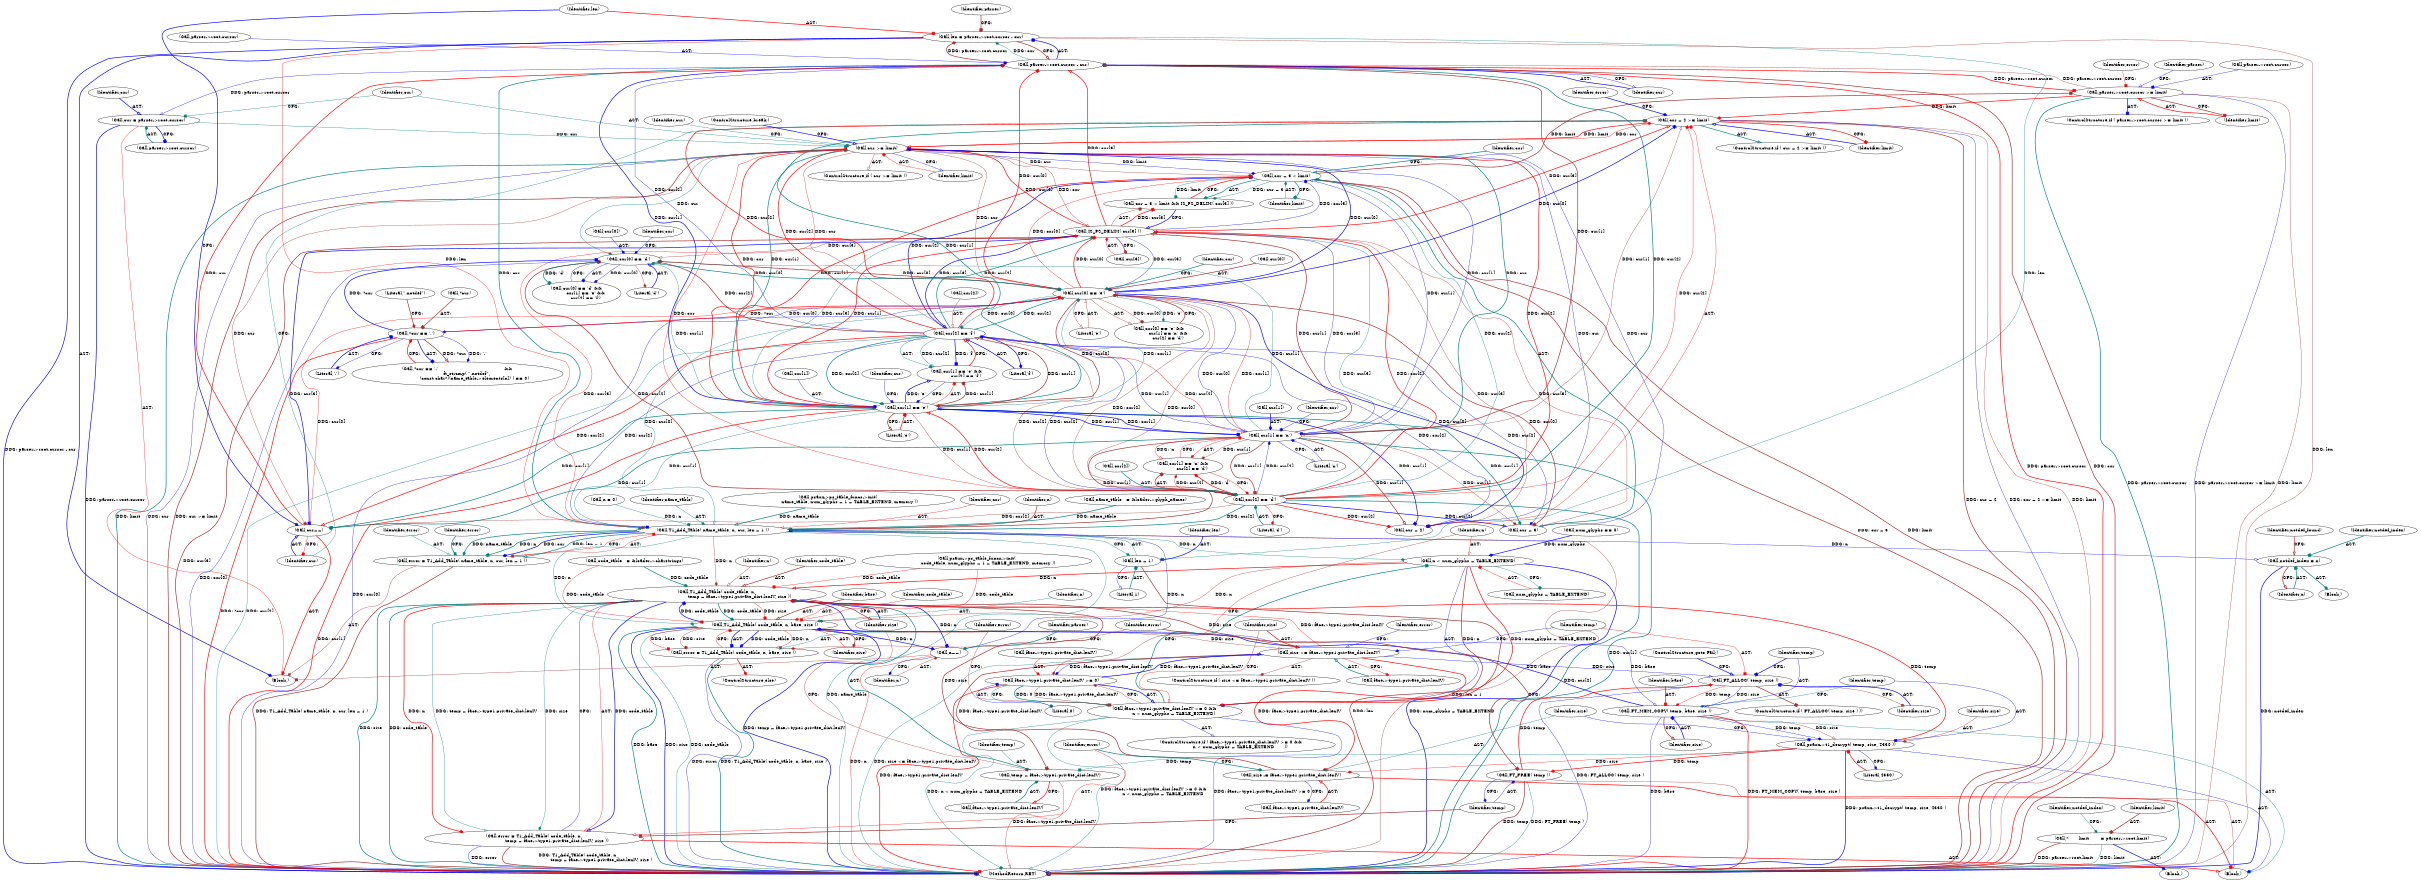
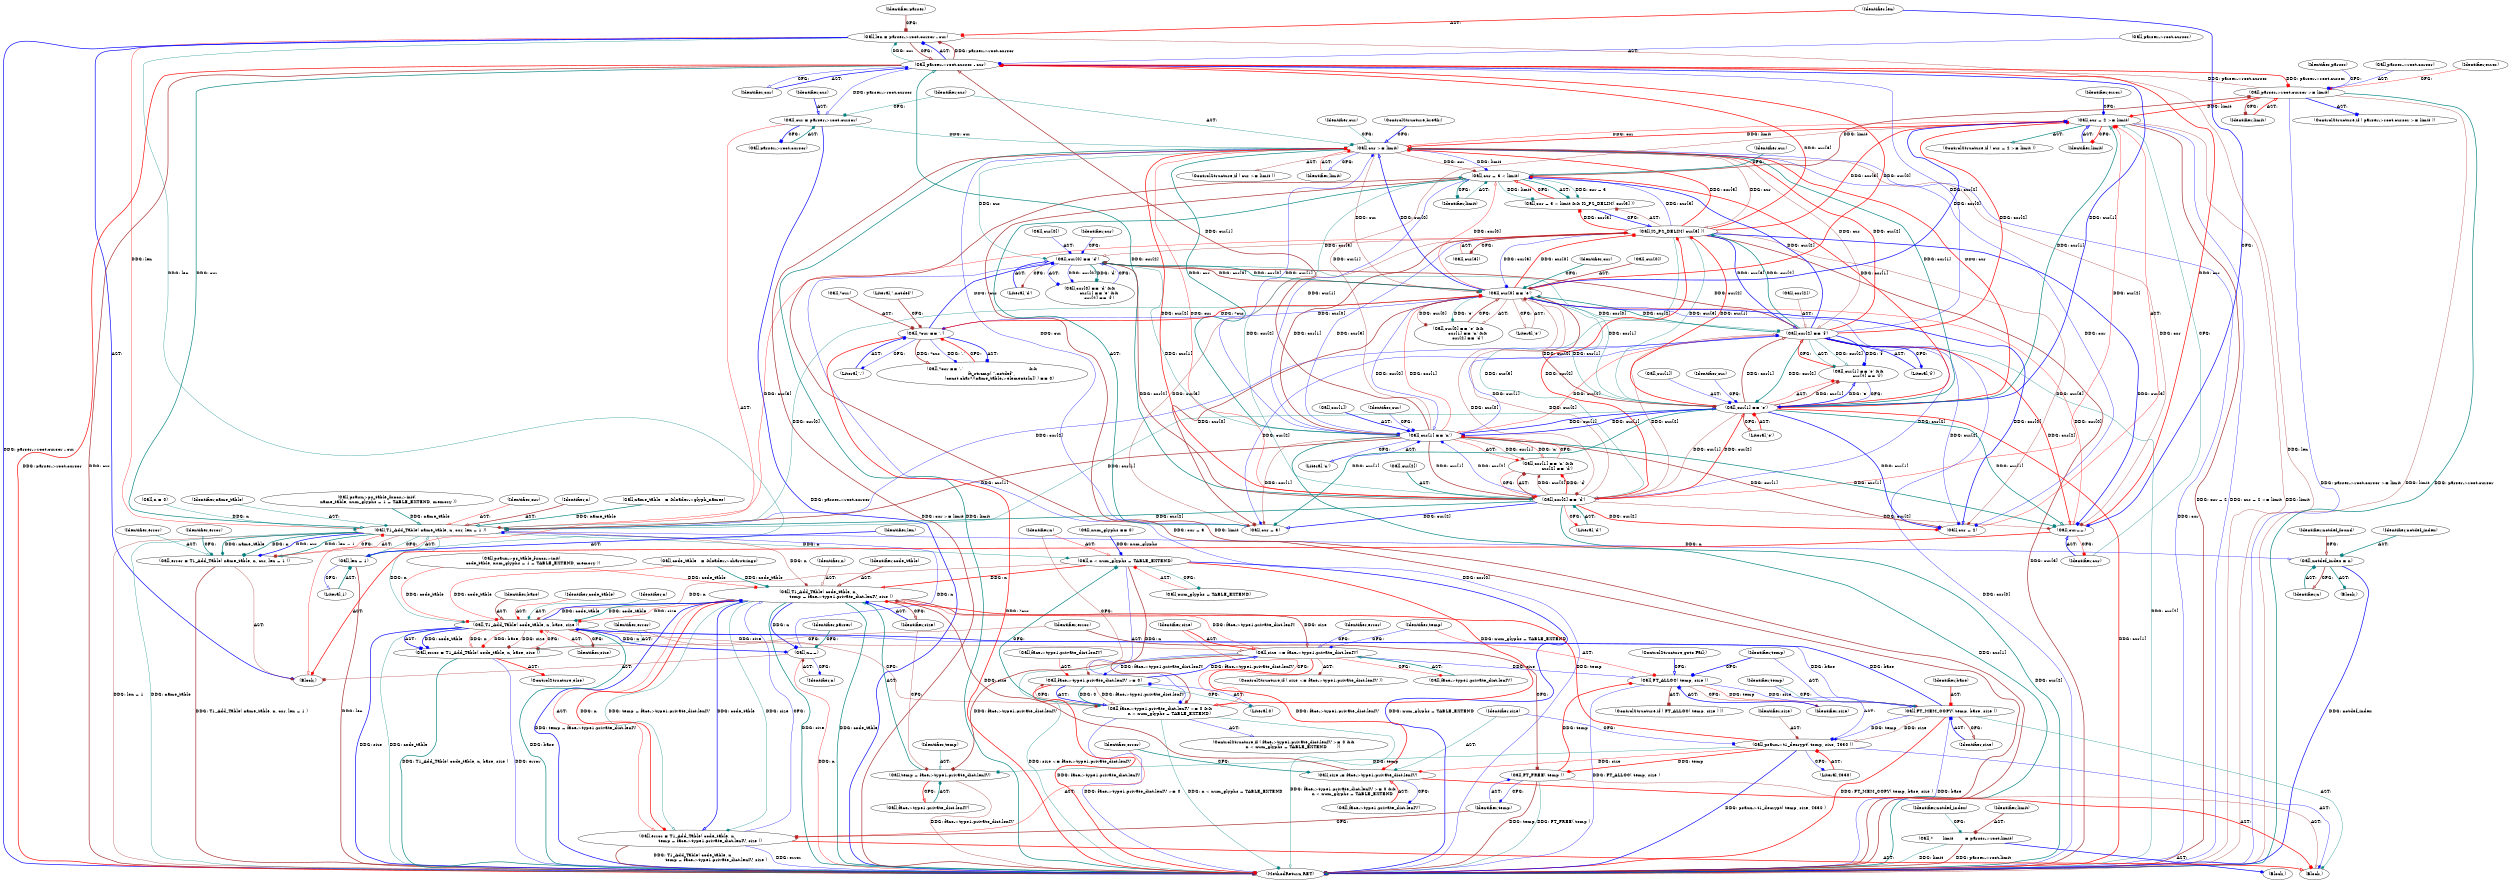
(1648, 176) -> (1135, 370)
(1486, 318) -> (1303, 277)
